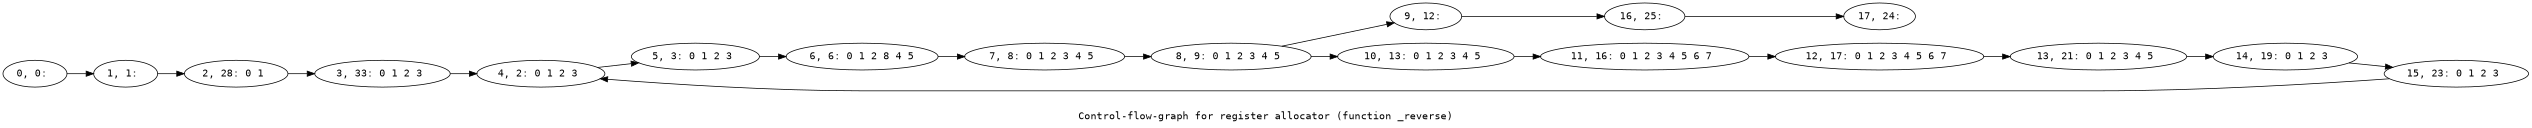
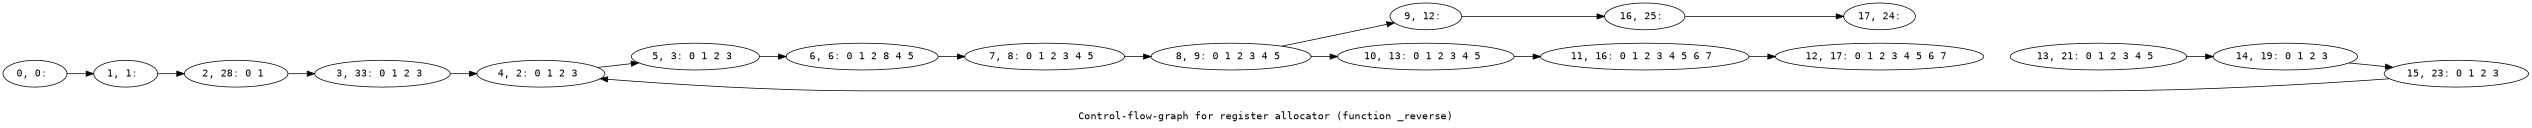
(1993, 57) -> none
